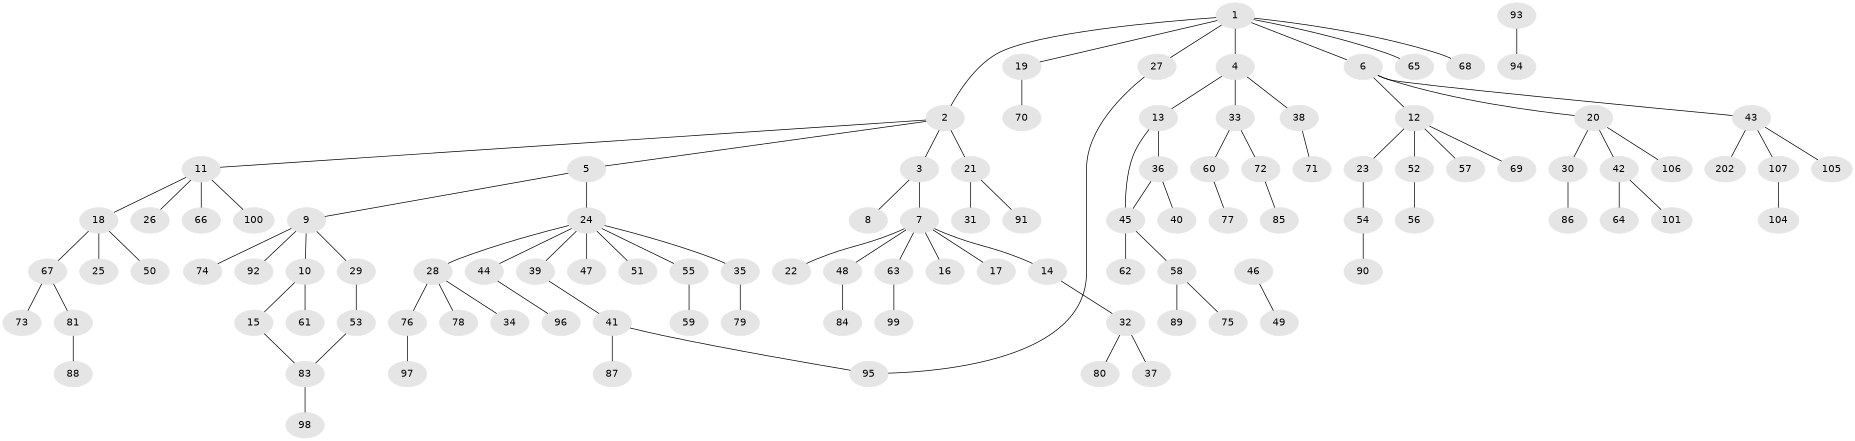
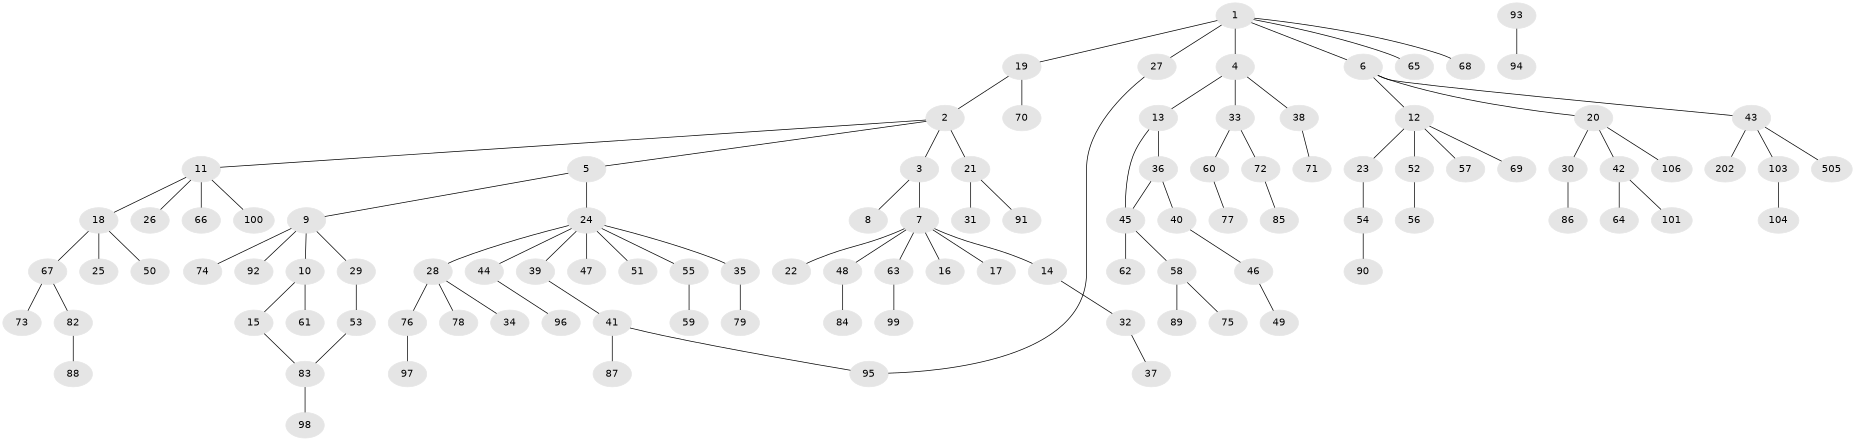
(1070, 34) -> (983, 92)
(1778, 169) -> (1778, 169)
(1832, 169) -> (1832, 169)
none -> (1215, 246)
(73, 323) -> (73, 323)
(1100, 374) -> none
